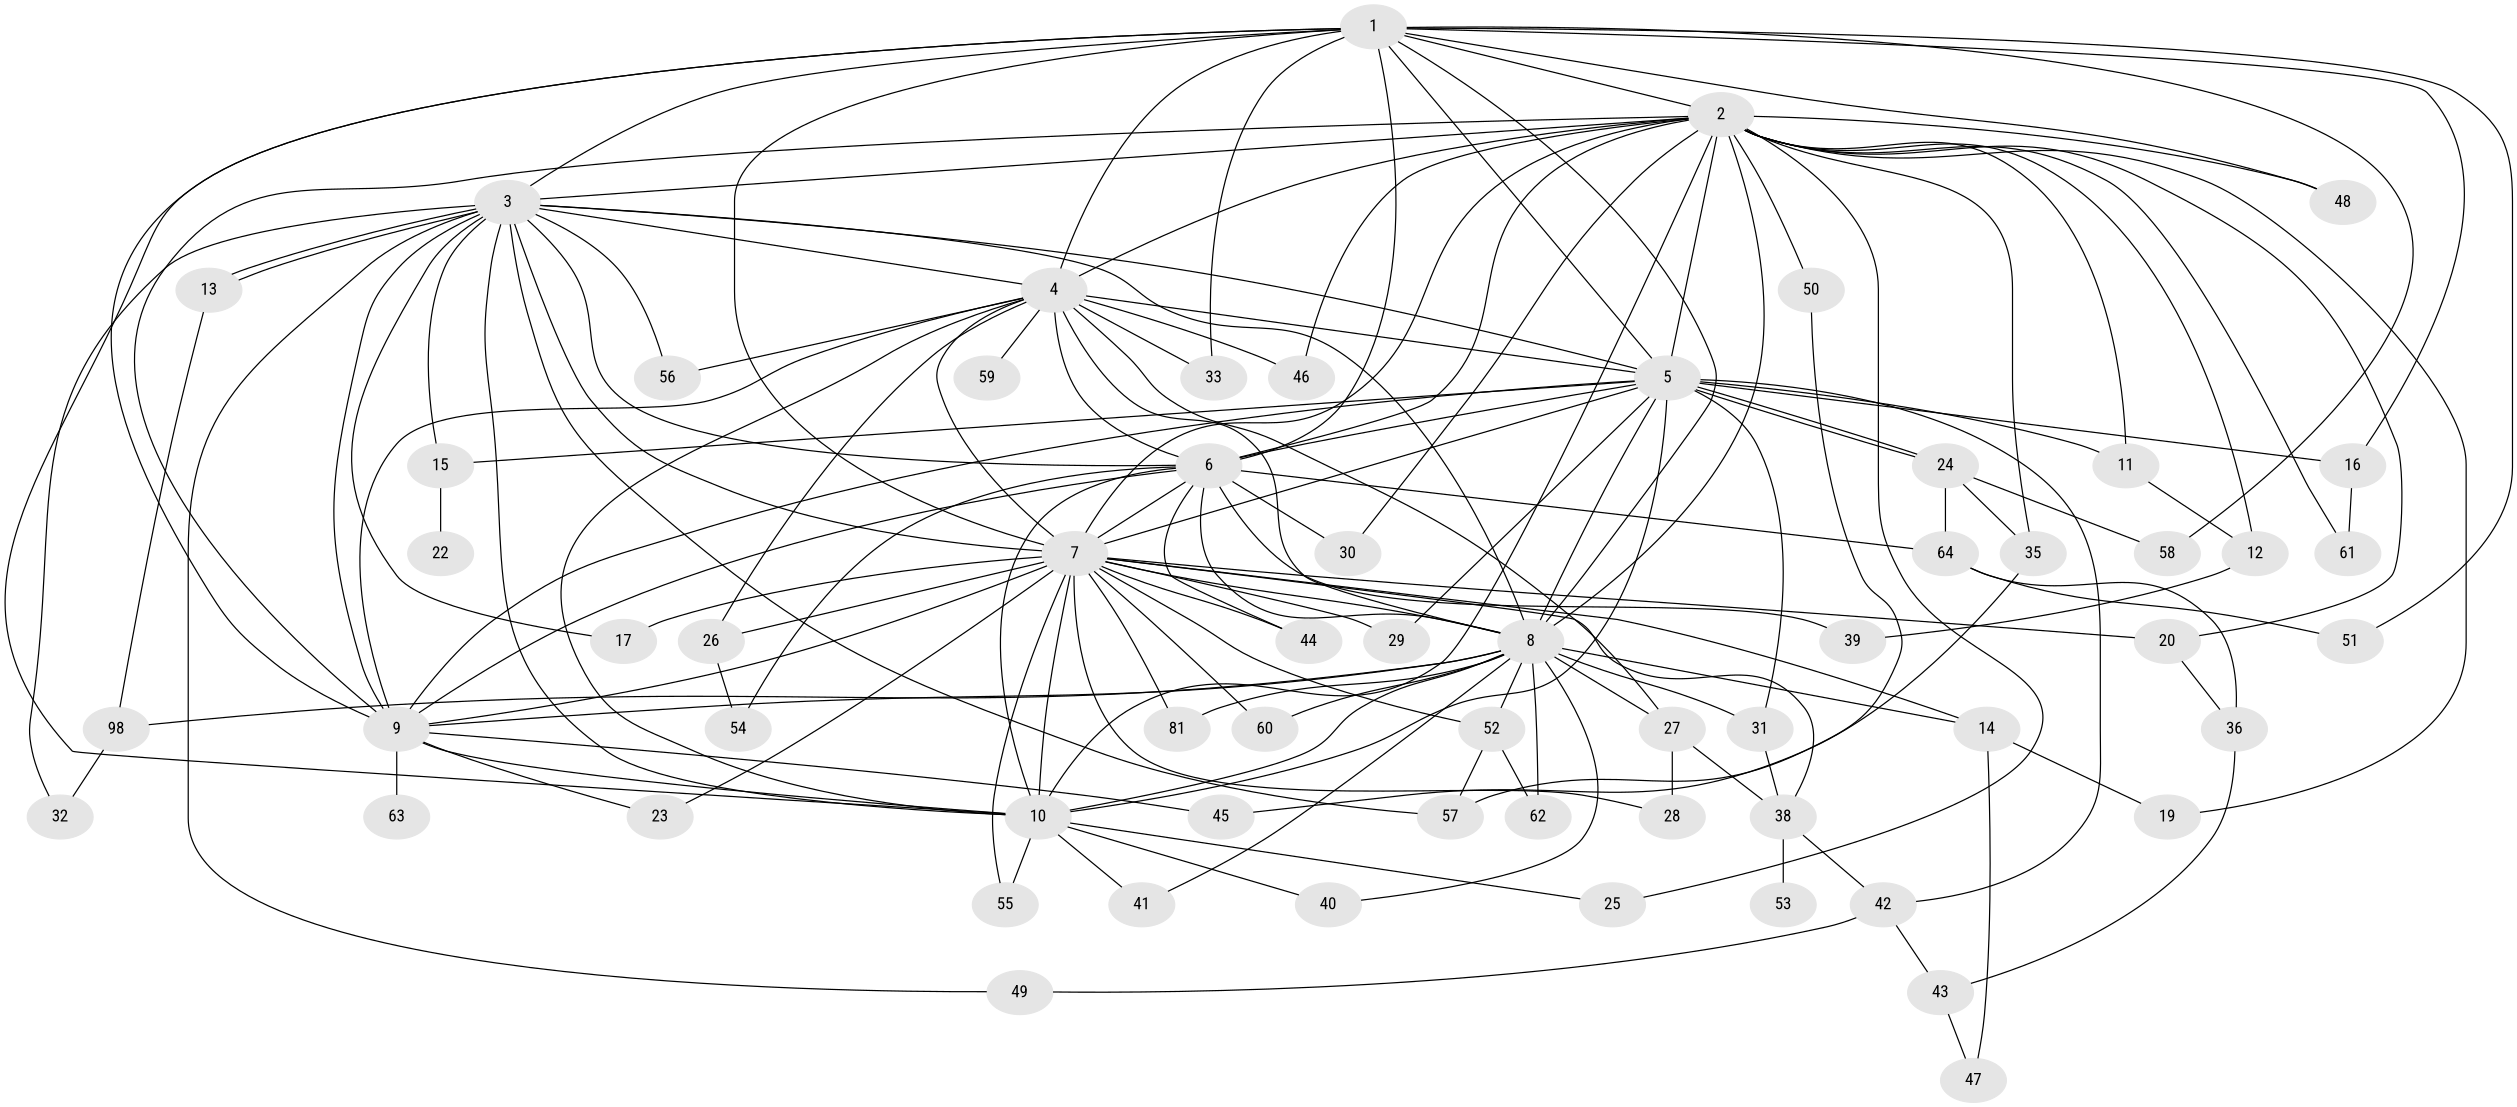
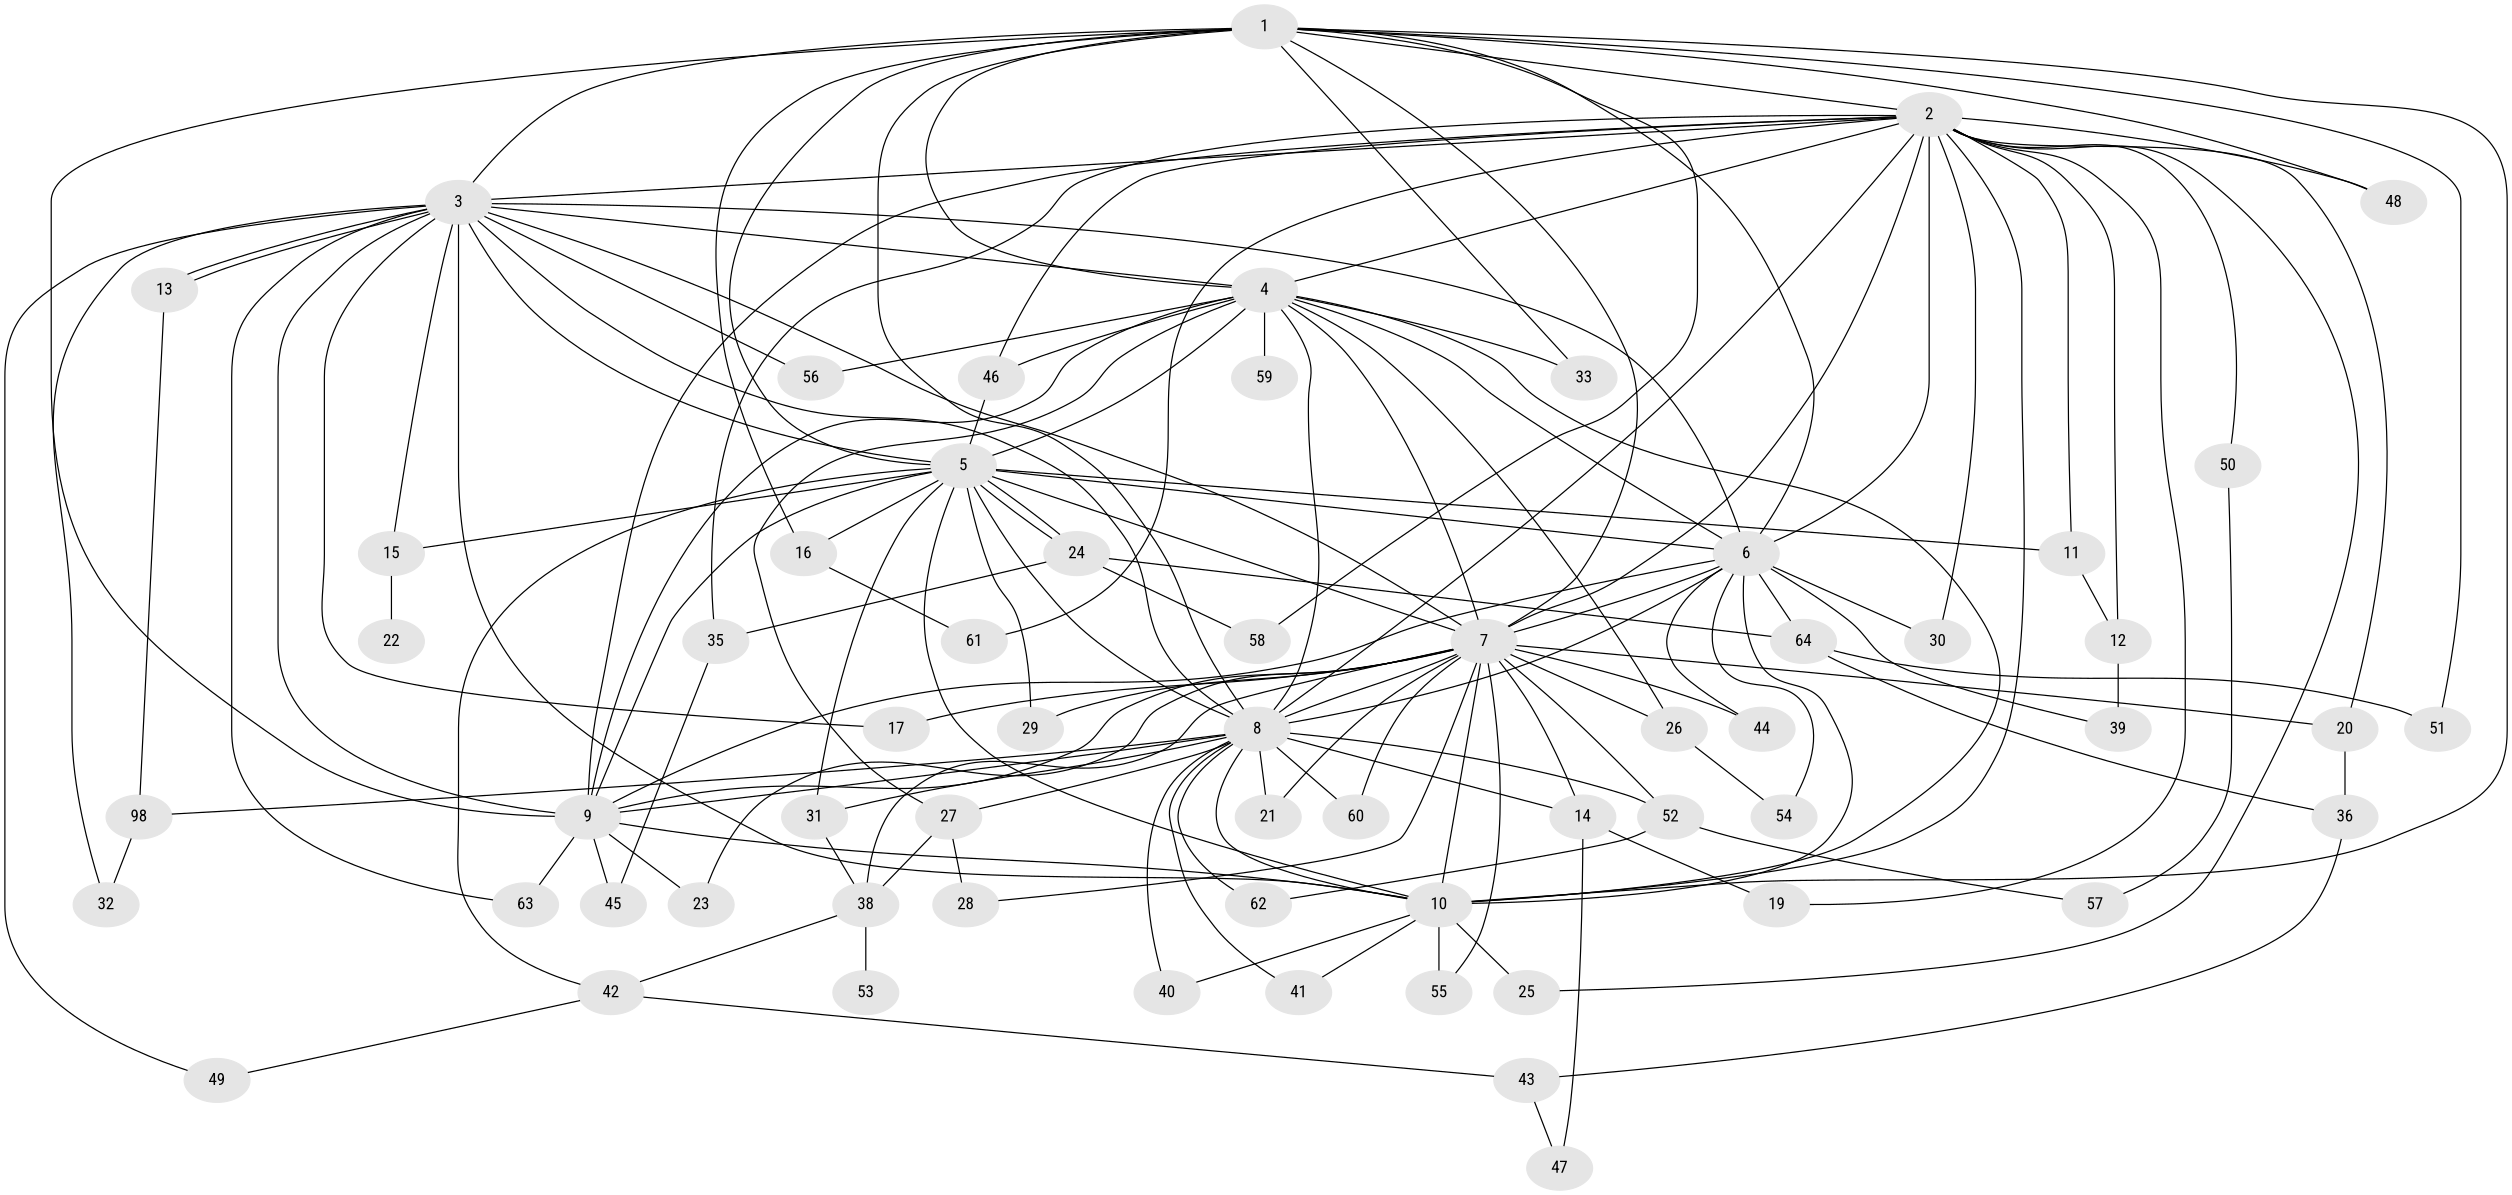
(1694, 246) -> (977, 422)
(861, 655) -> (232, 583)
(1177, 729) -> (1268, 817)
